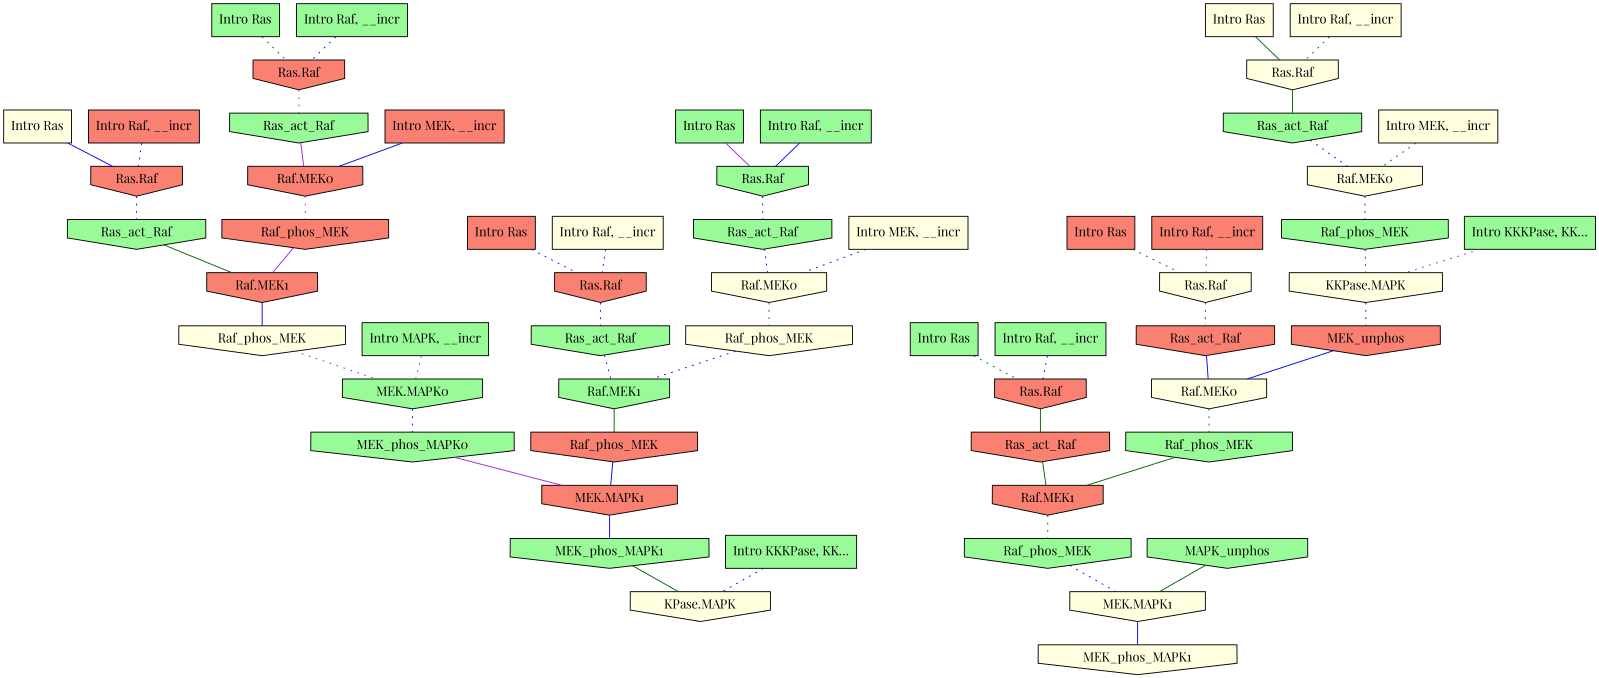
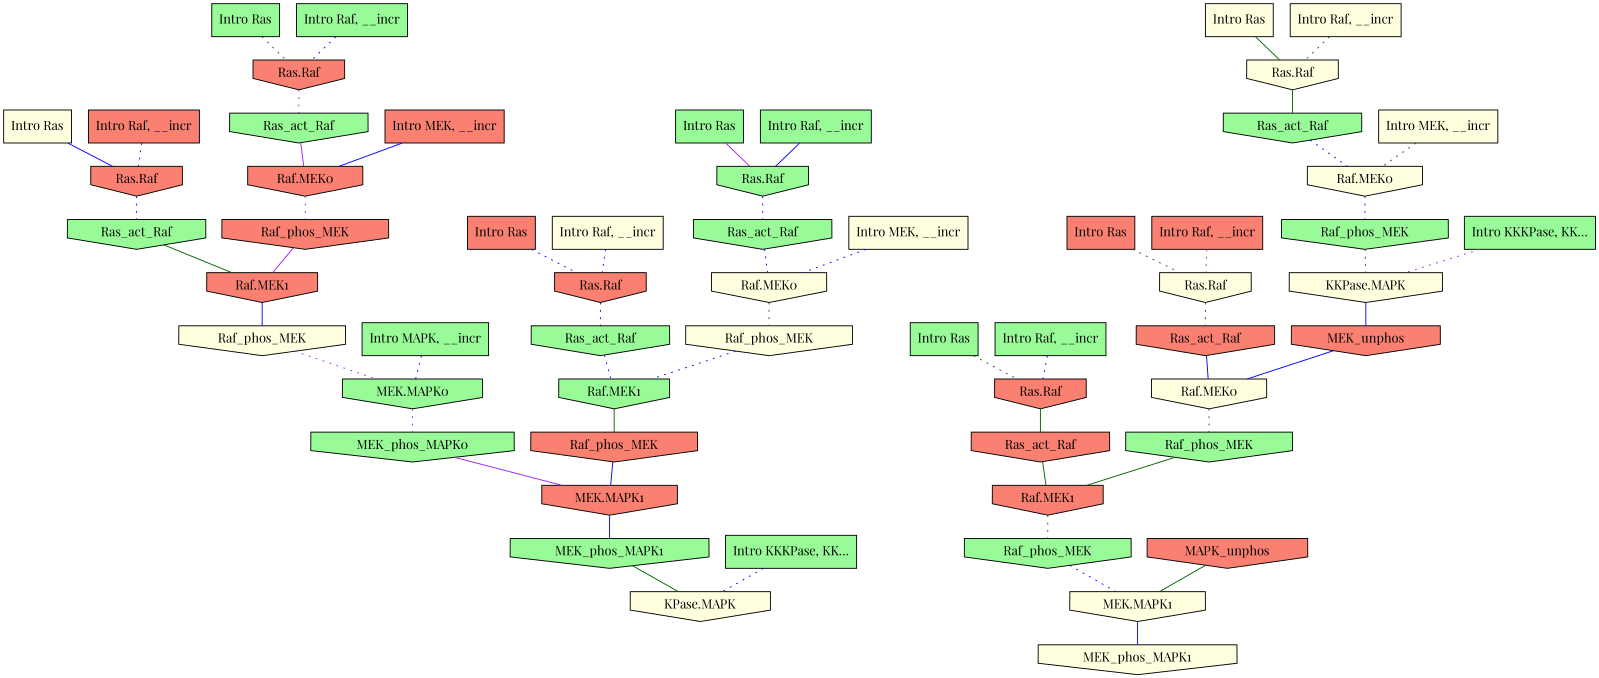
(1366, 314) -> (1366, 314)
(419, 367) -> (419, 367)
(412, 421) -> (412, 421)
(1227, 552) -> (1227, 552)
